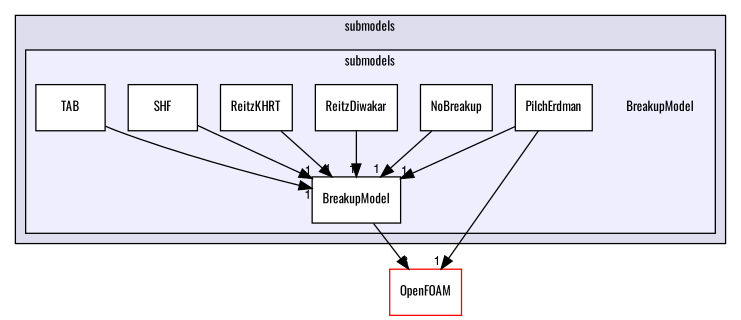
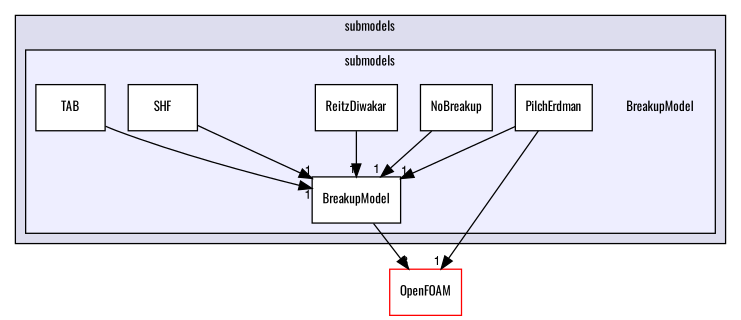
(256, 108) -> none
